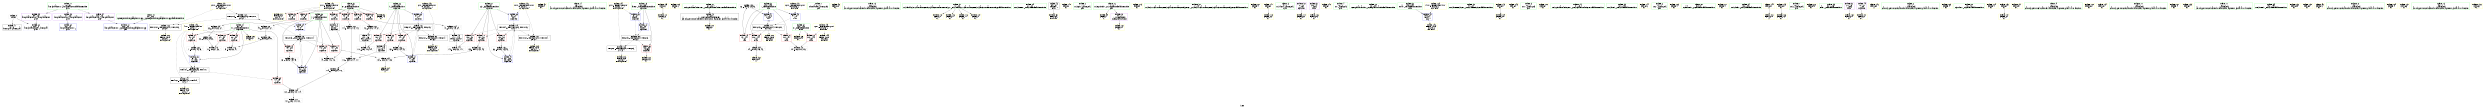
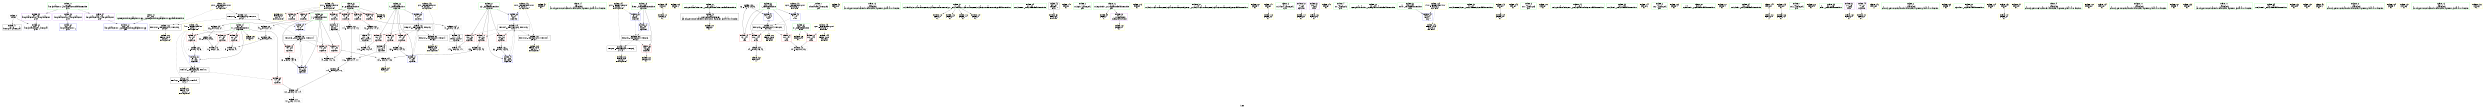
(1429, 22) -> (1434, 16)
